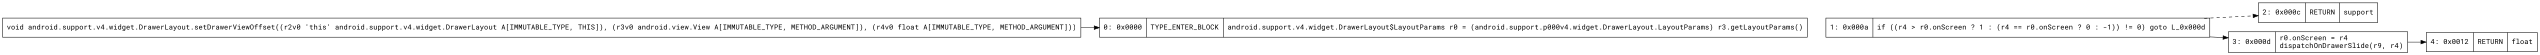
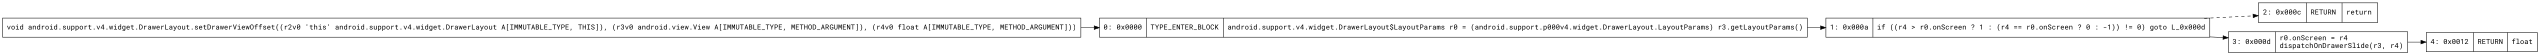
(2359, 12) -> (2359, 12)
none -> (1814, 28)
(2342, 46) -> (2342, 46)
